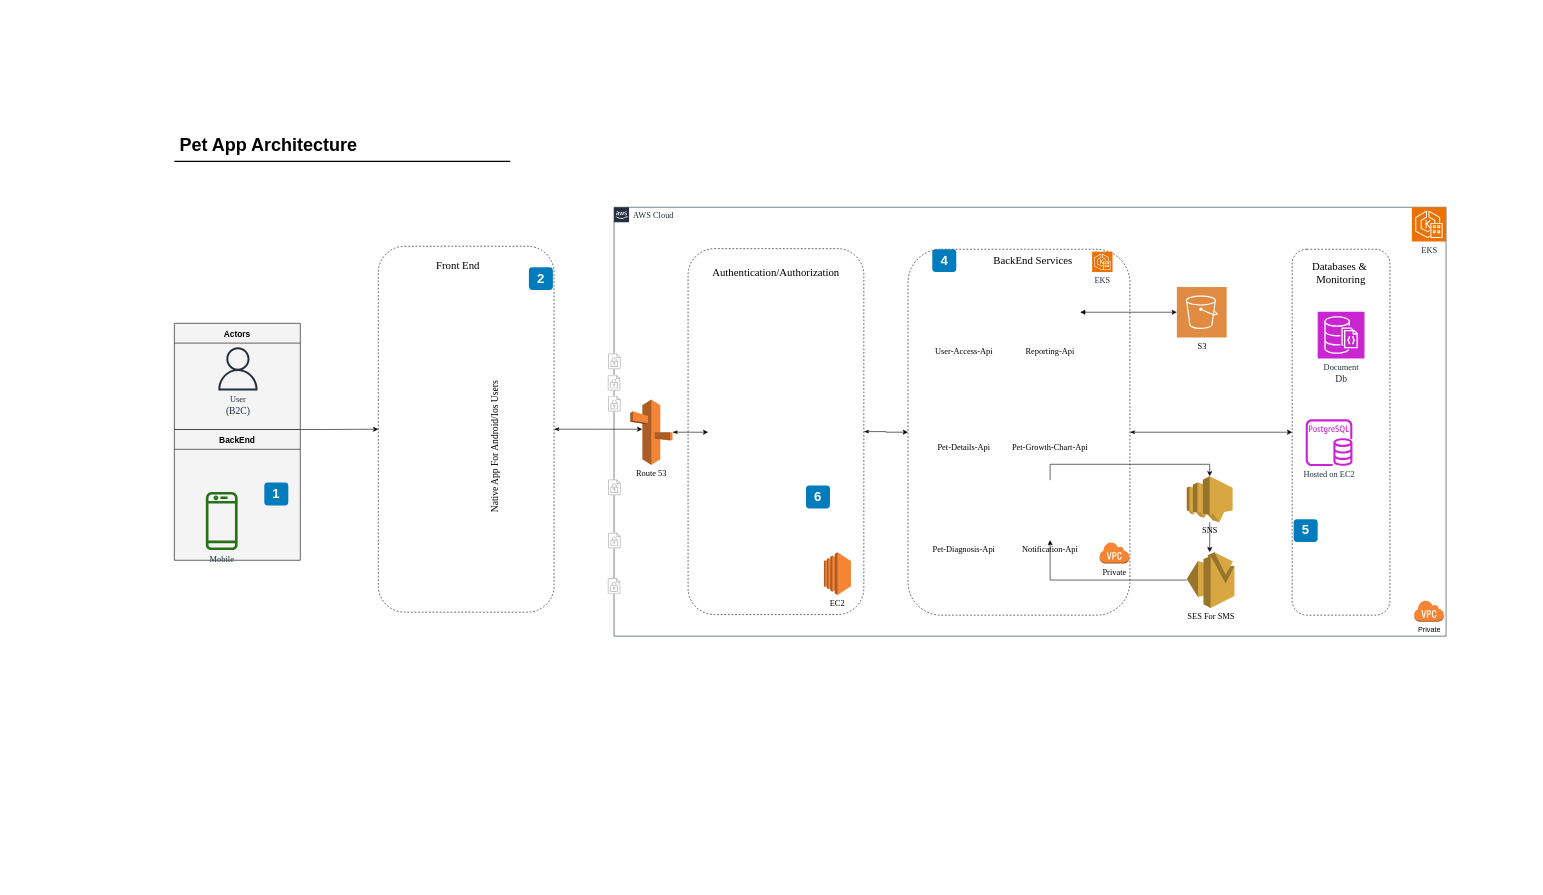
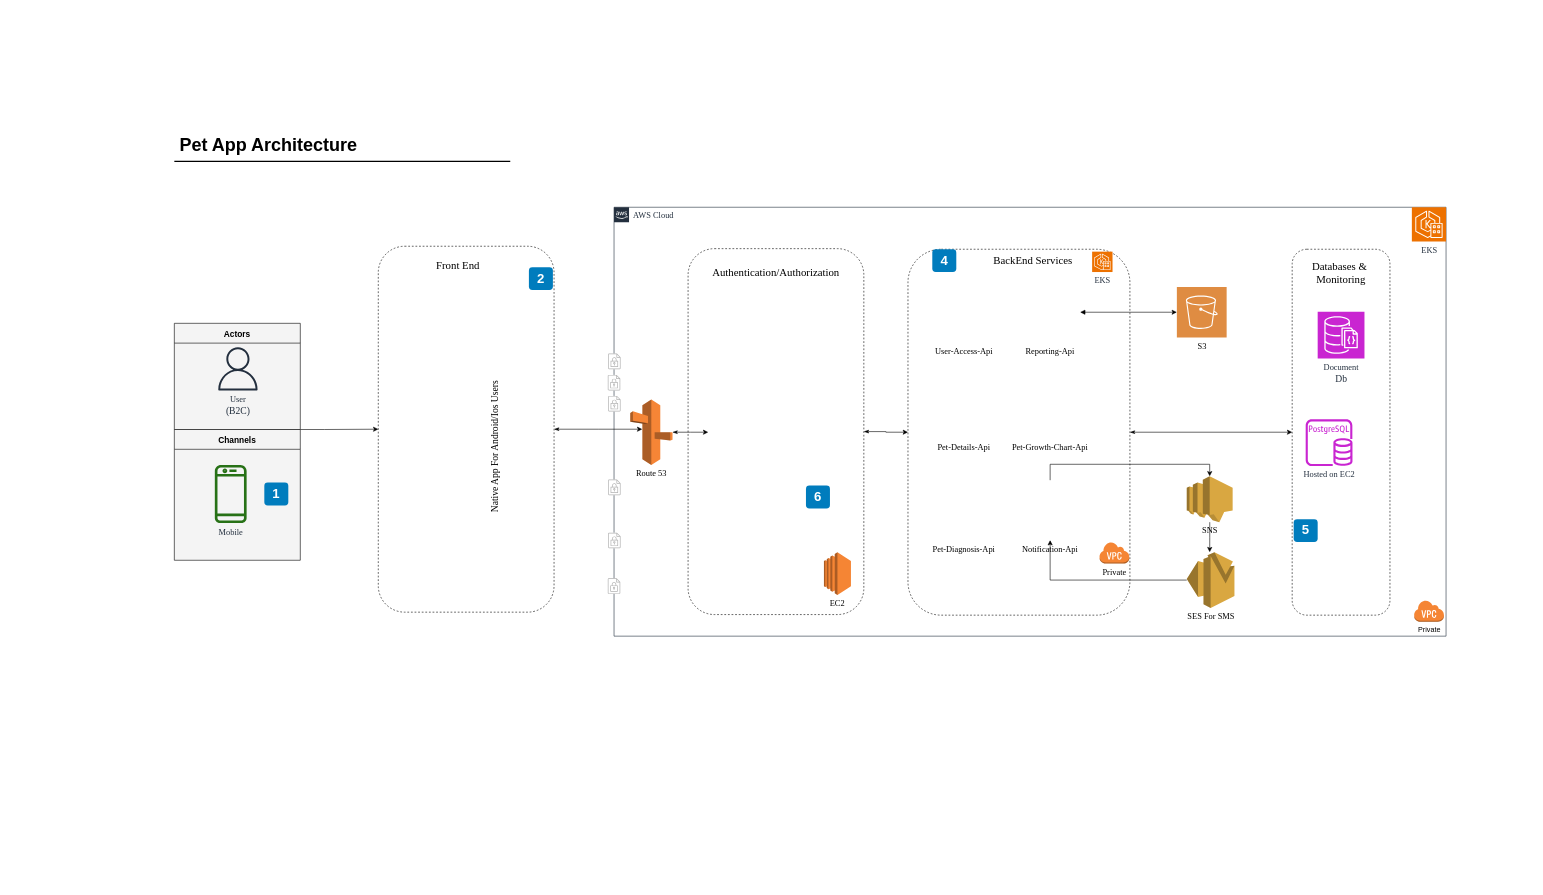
(237, 440) -> (237, 440)
(222, 521) -> (231, 494)
